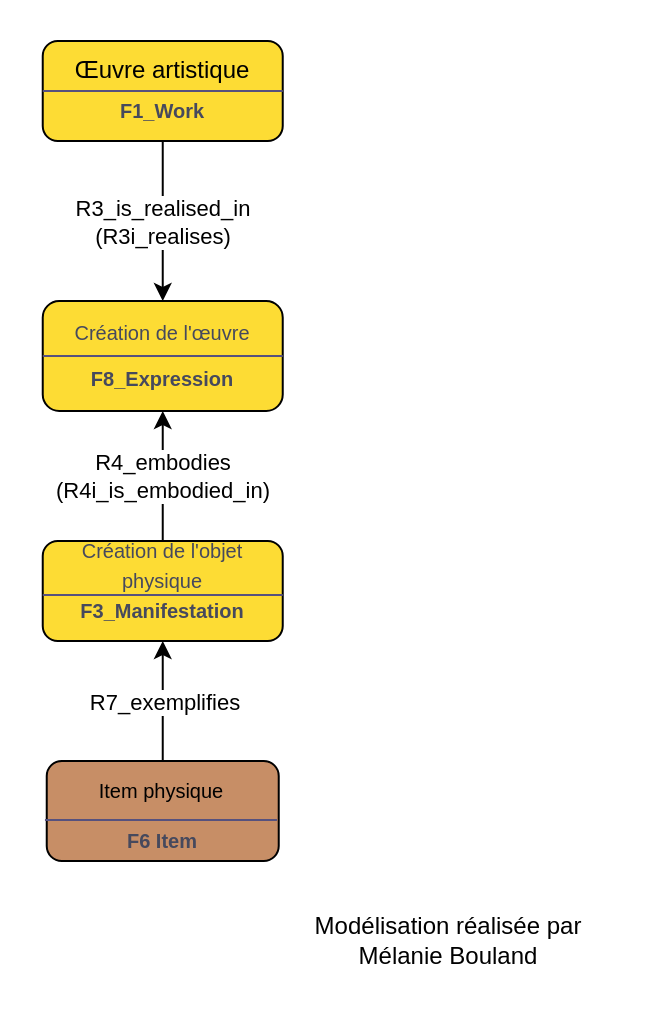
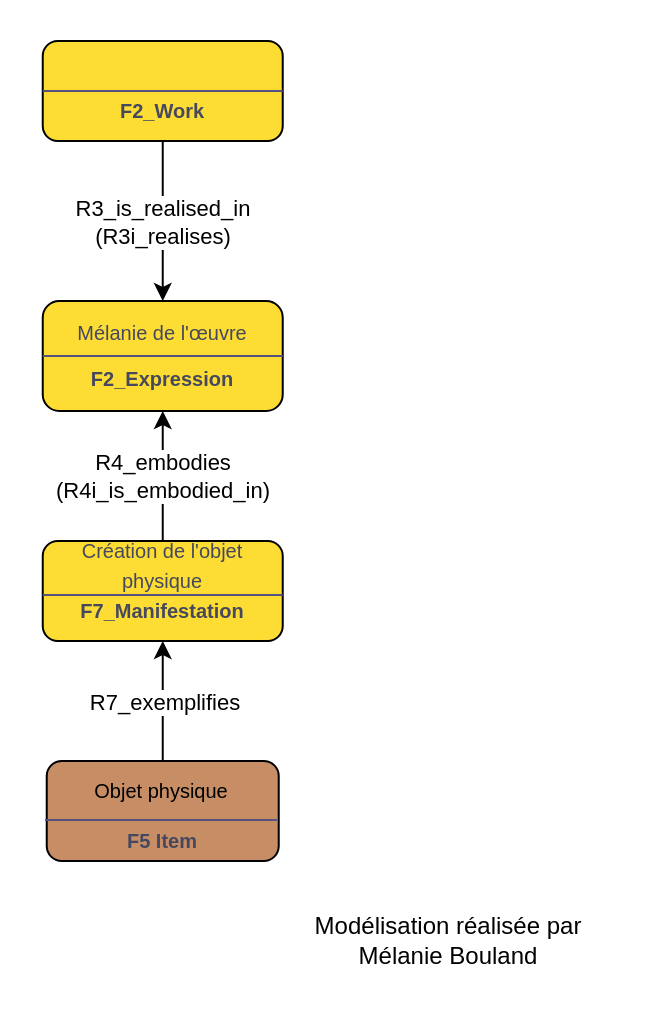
(163, 70) -> none
(163, 111) -> (163, 111)
(163, 333) -> (163, 333)
(163, 379) -> (163, 379)
(163, 611) -> (163, 611)
(162, 791) -> (162, 791)
(163, 841) -> (163, 841)
